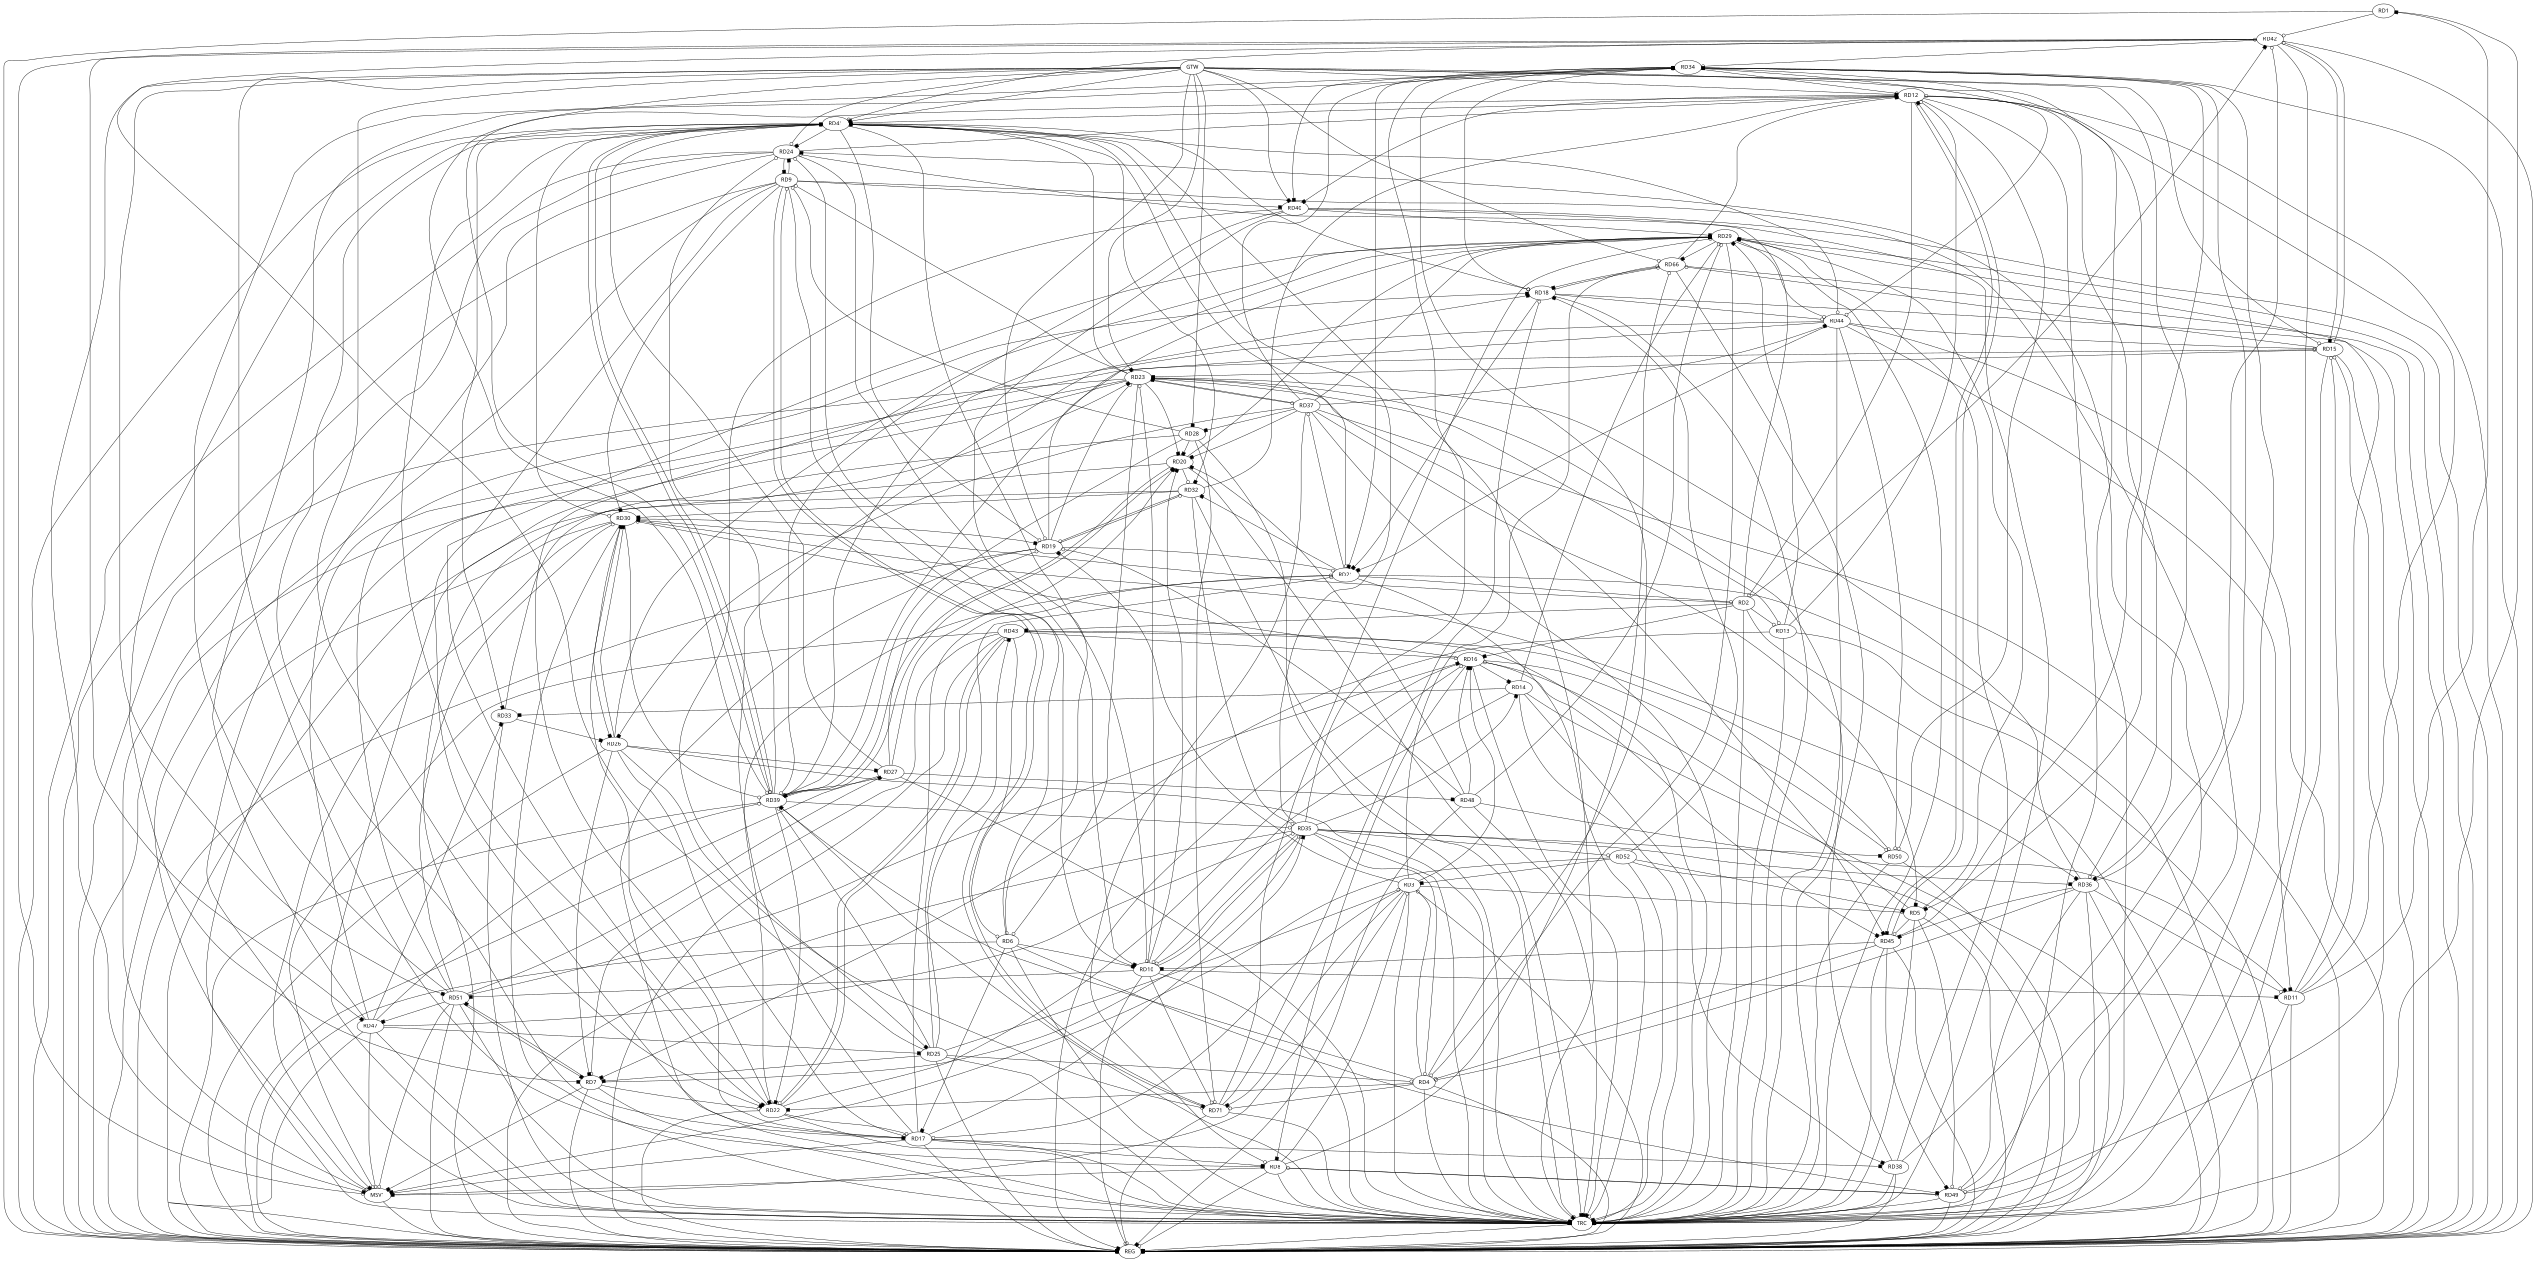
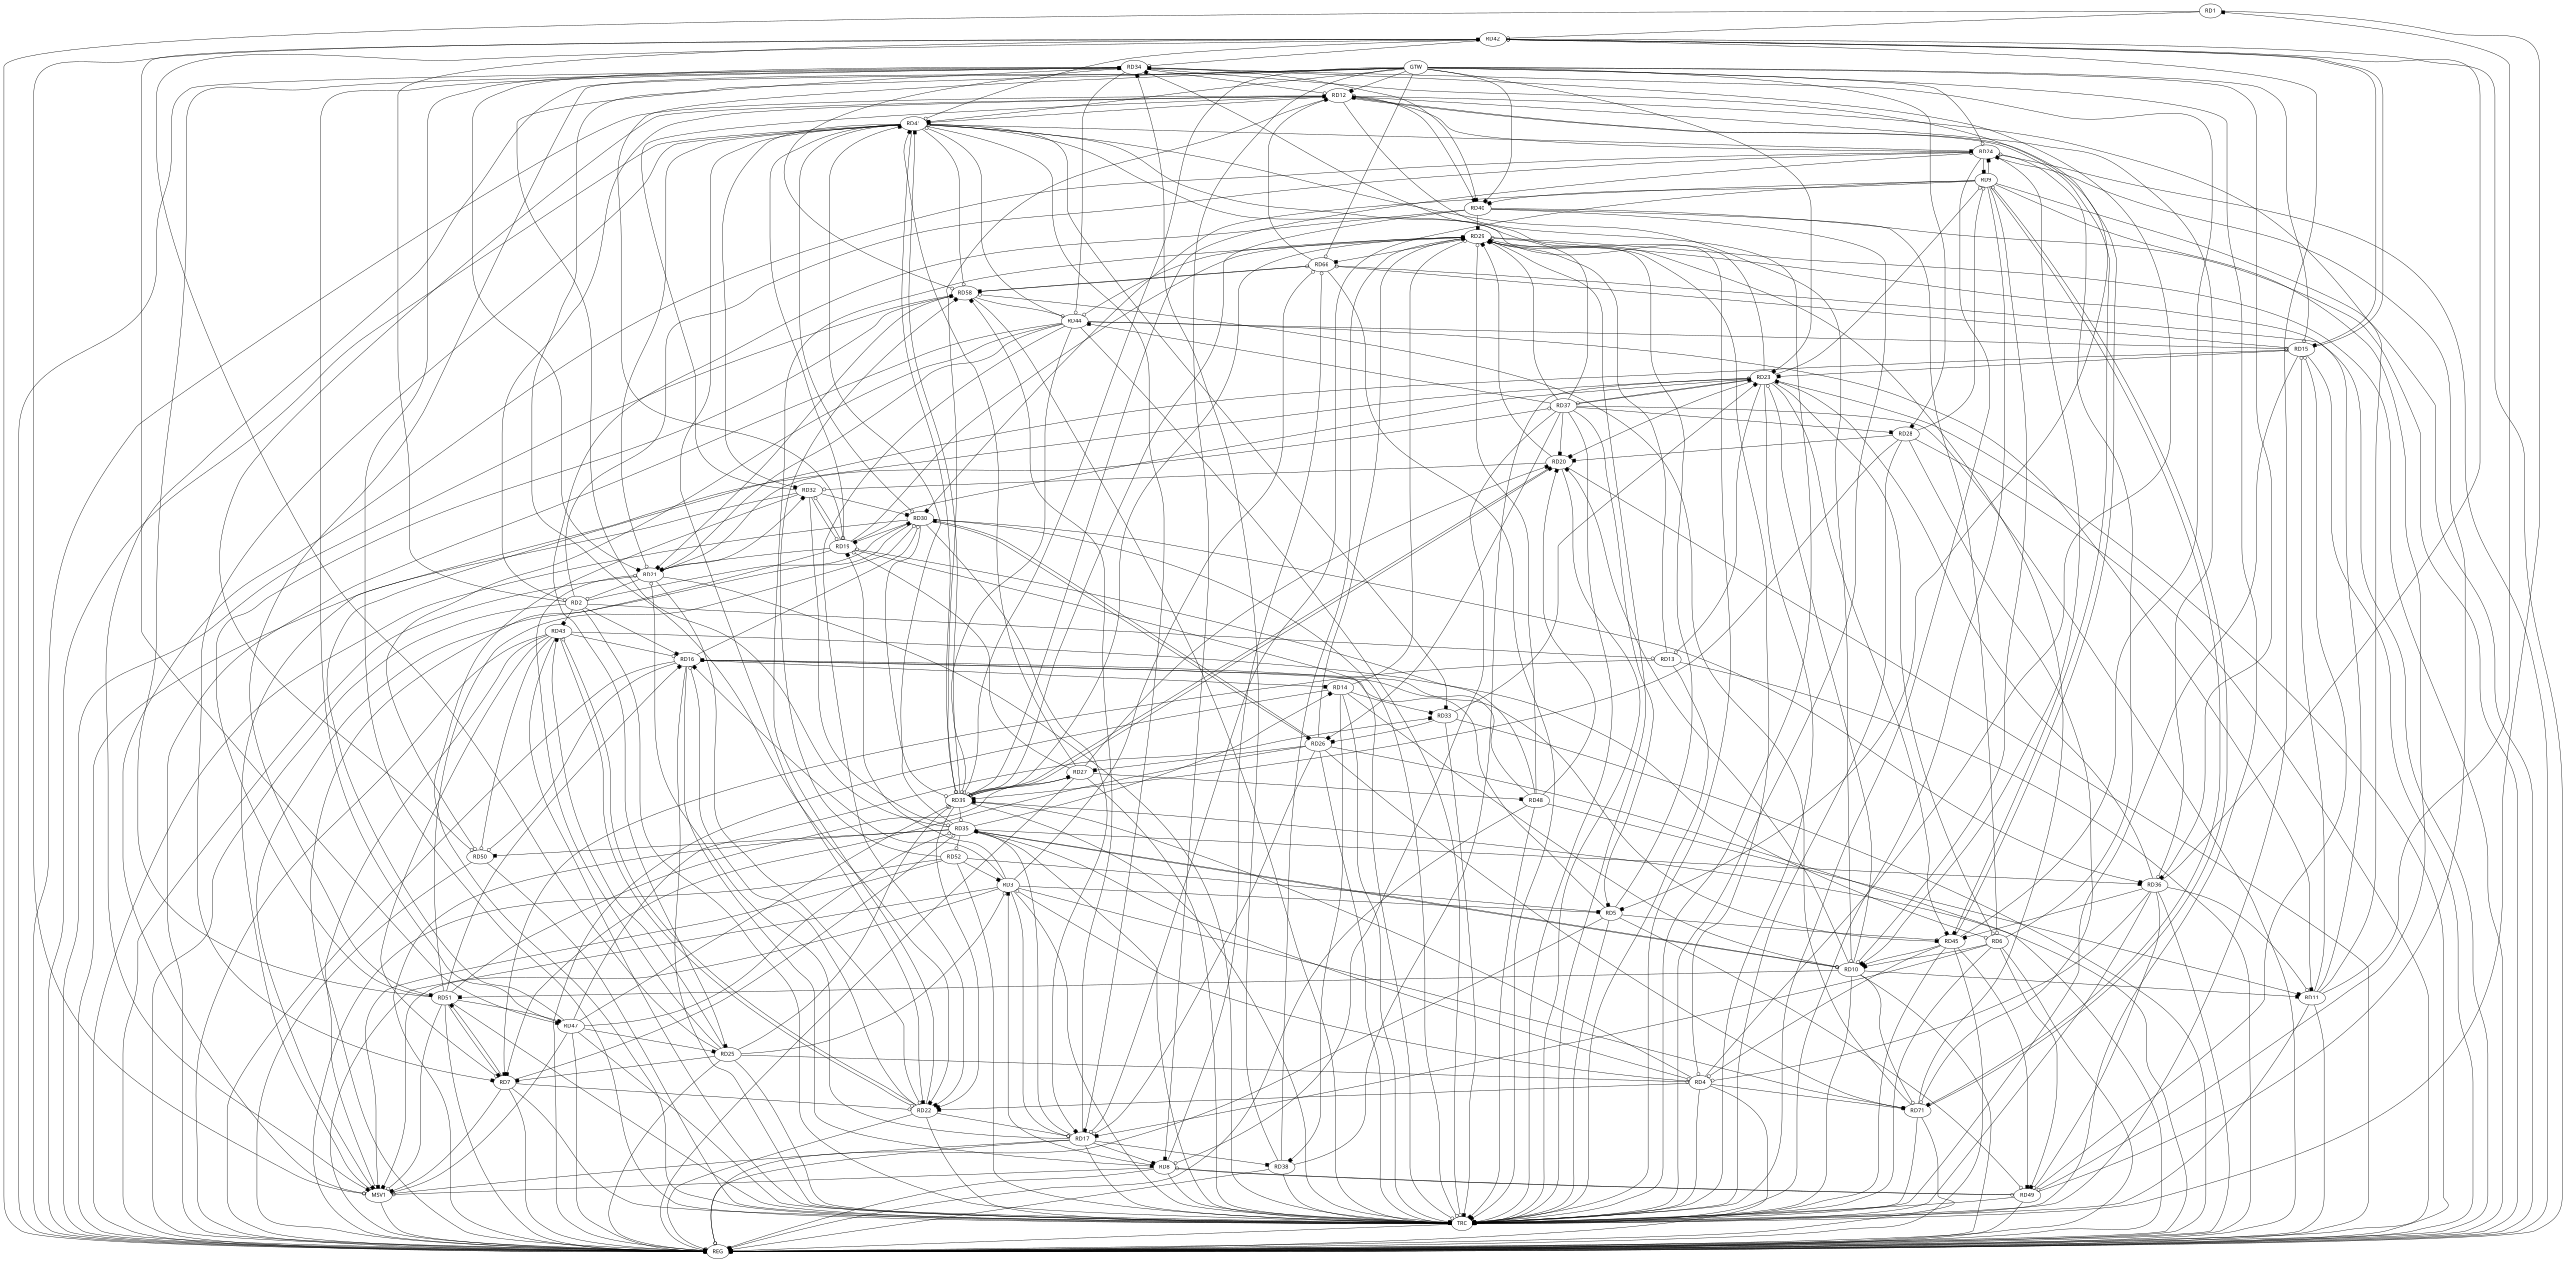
(1349, 155) -> (982, 230)
(1542, 293) -> (965, 293)
(1943, 397) -> none
(653, 931) -> (1106, 805)
(1361, 1037) -> (1008, 1084)
none -> (2202, 1212)
